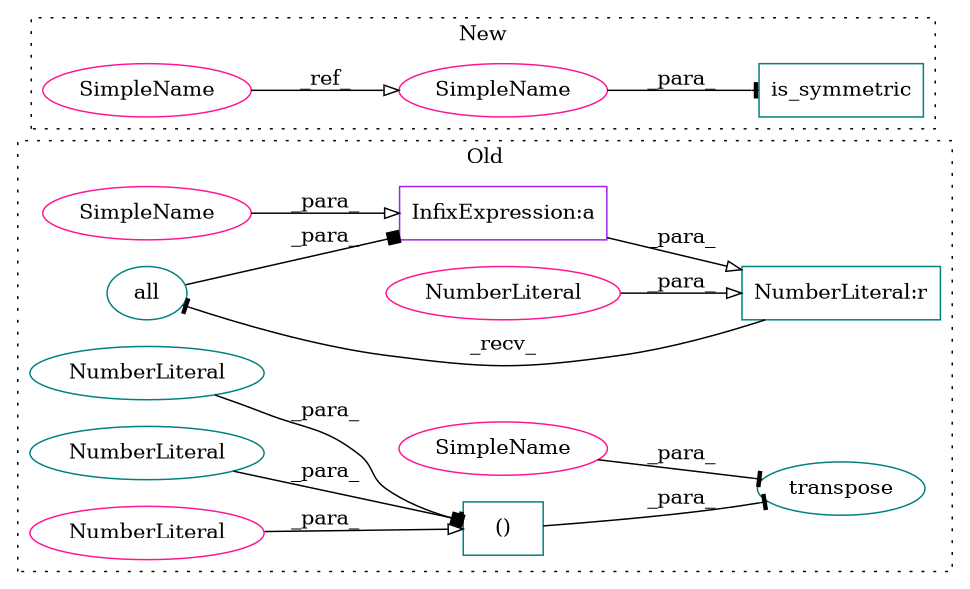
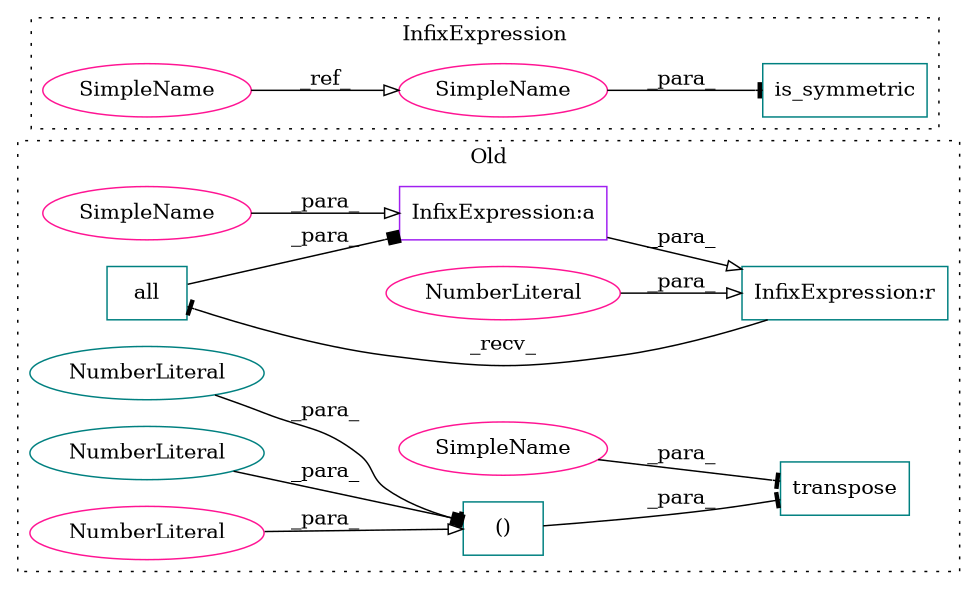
(483, 35) -> (485, 35)
(147, 293) -> (147, 293)
(841, 293) -> (845, 293)
(841, 489) -> (845, 489)
